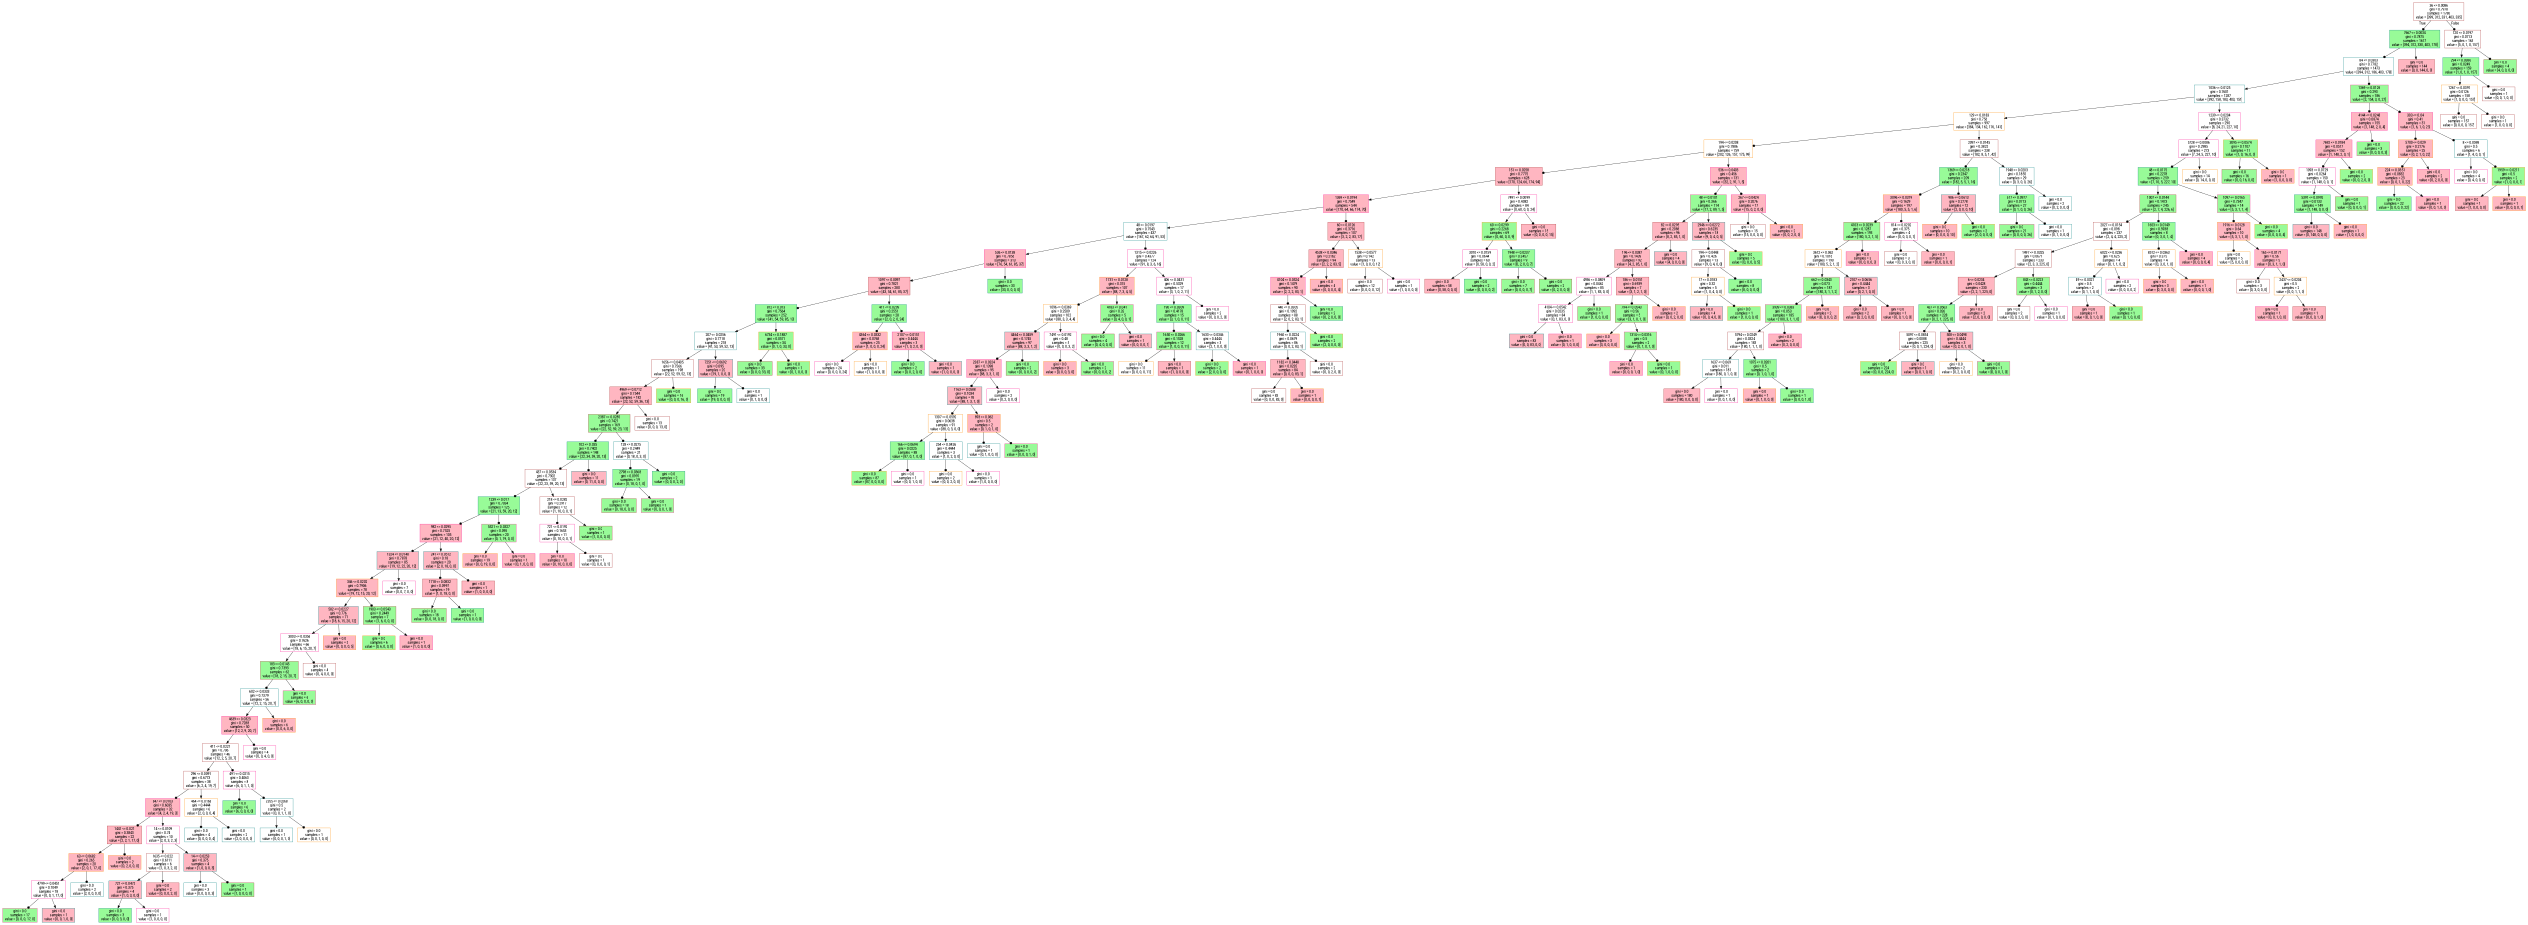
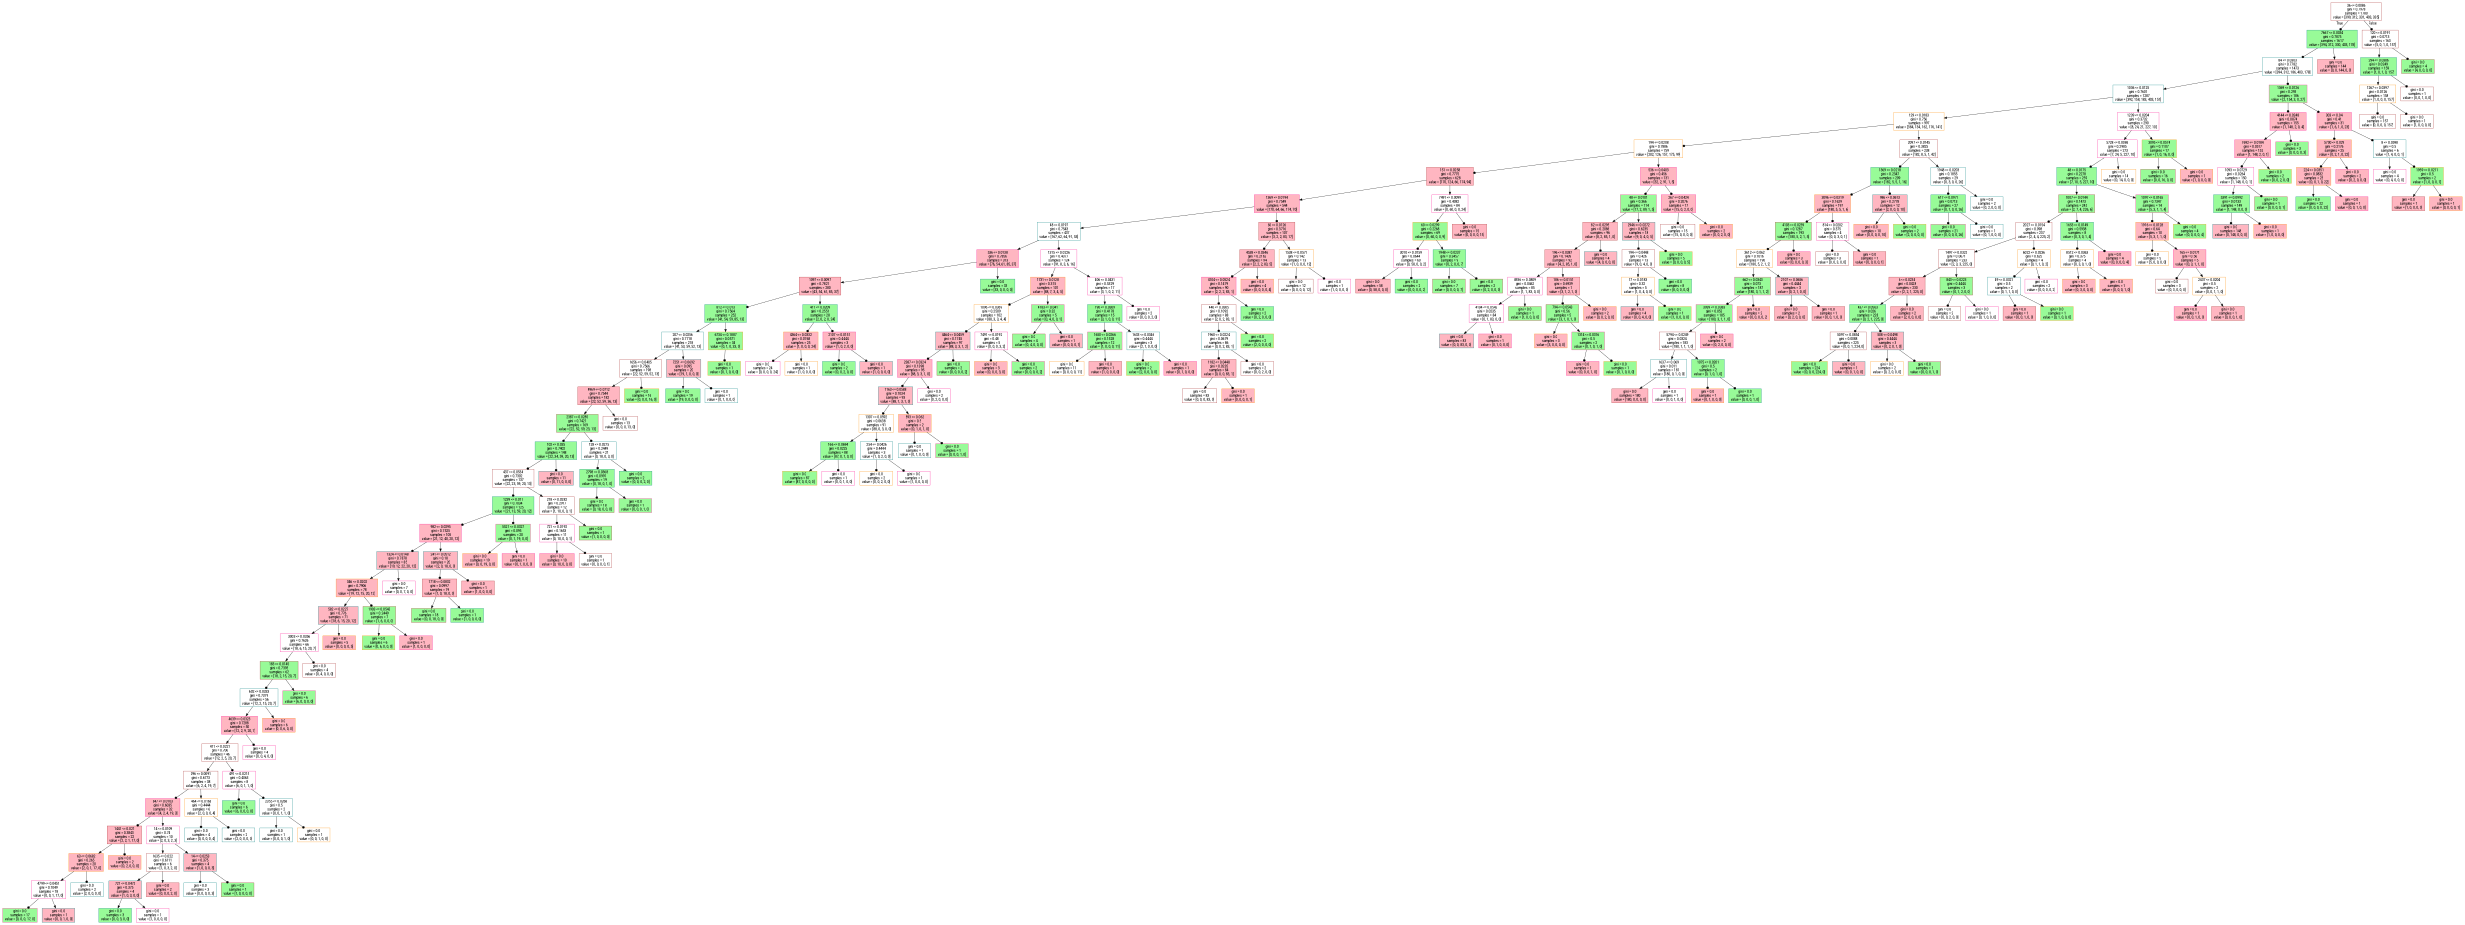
(755, 368) -> none
